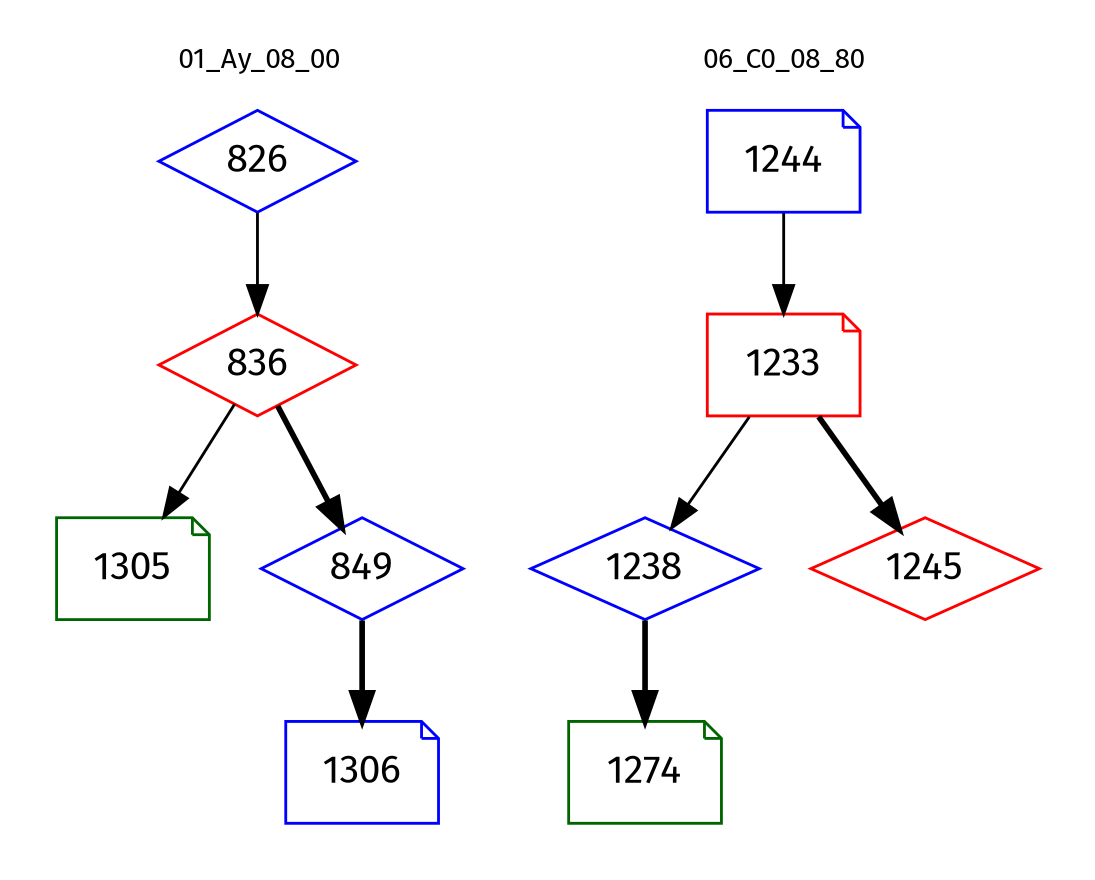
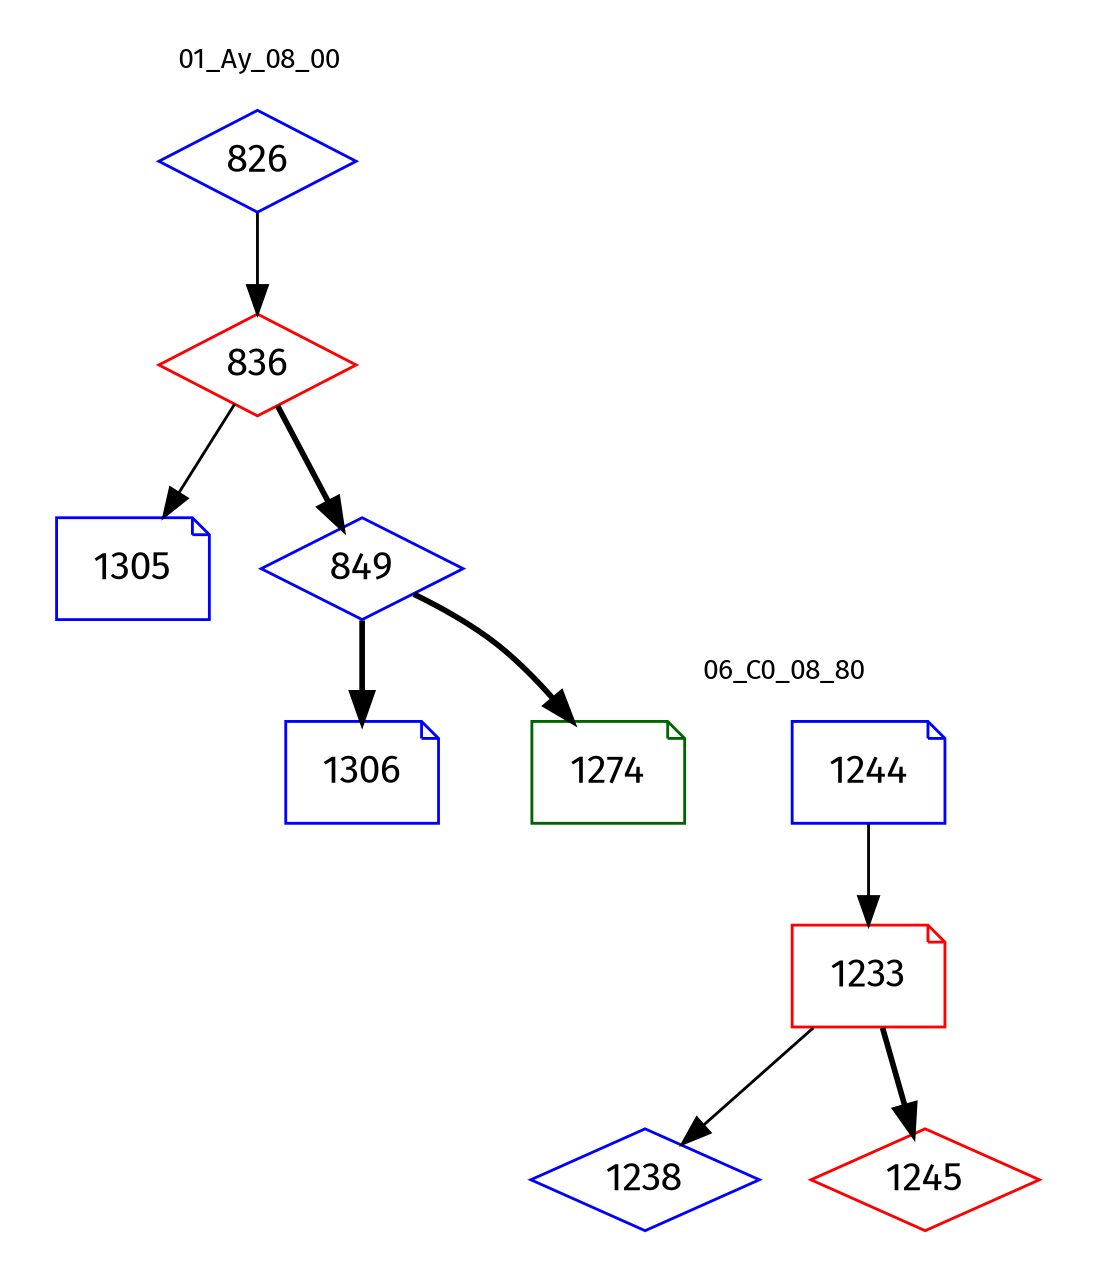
(133, 569) -> (133, 569)
(645, 657) -> (468, 624)
